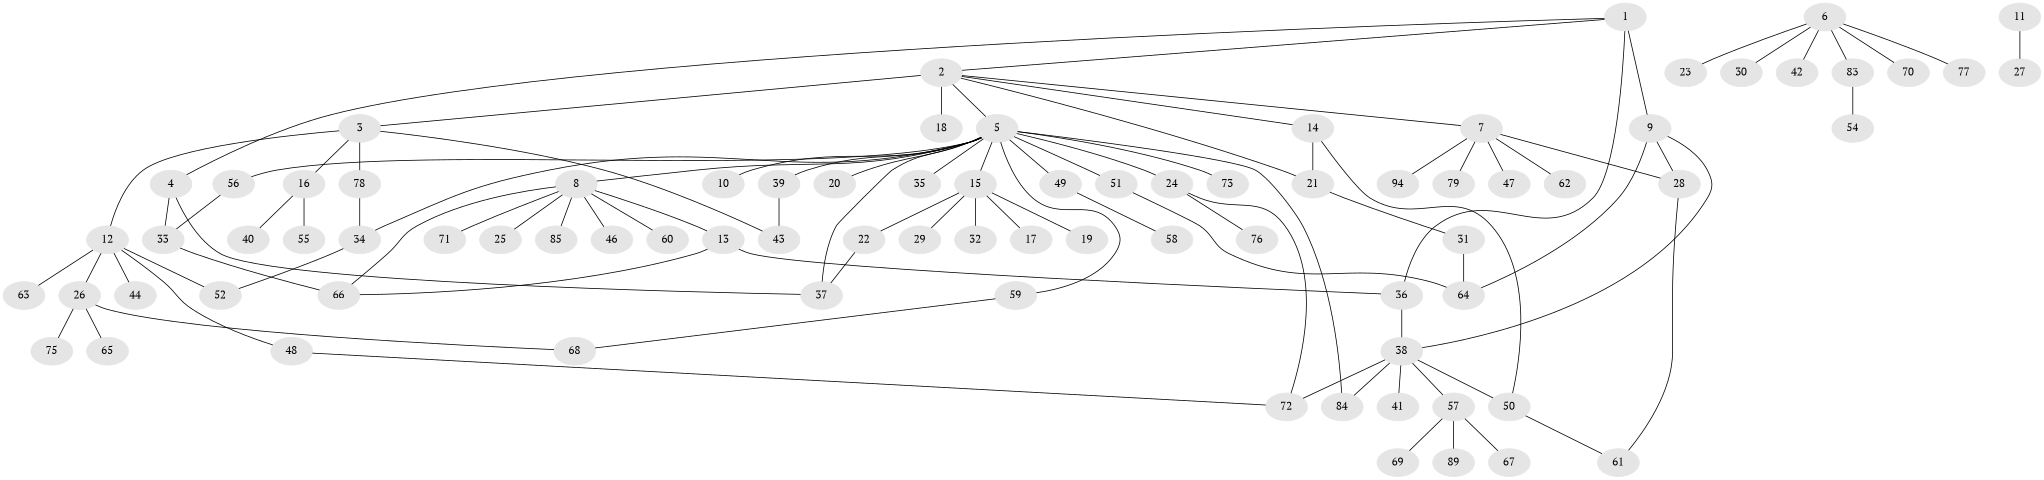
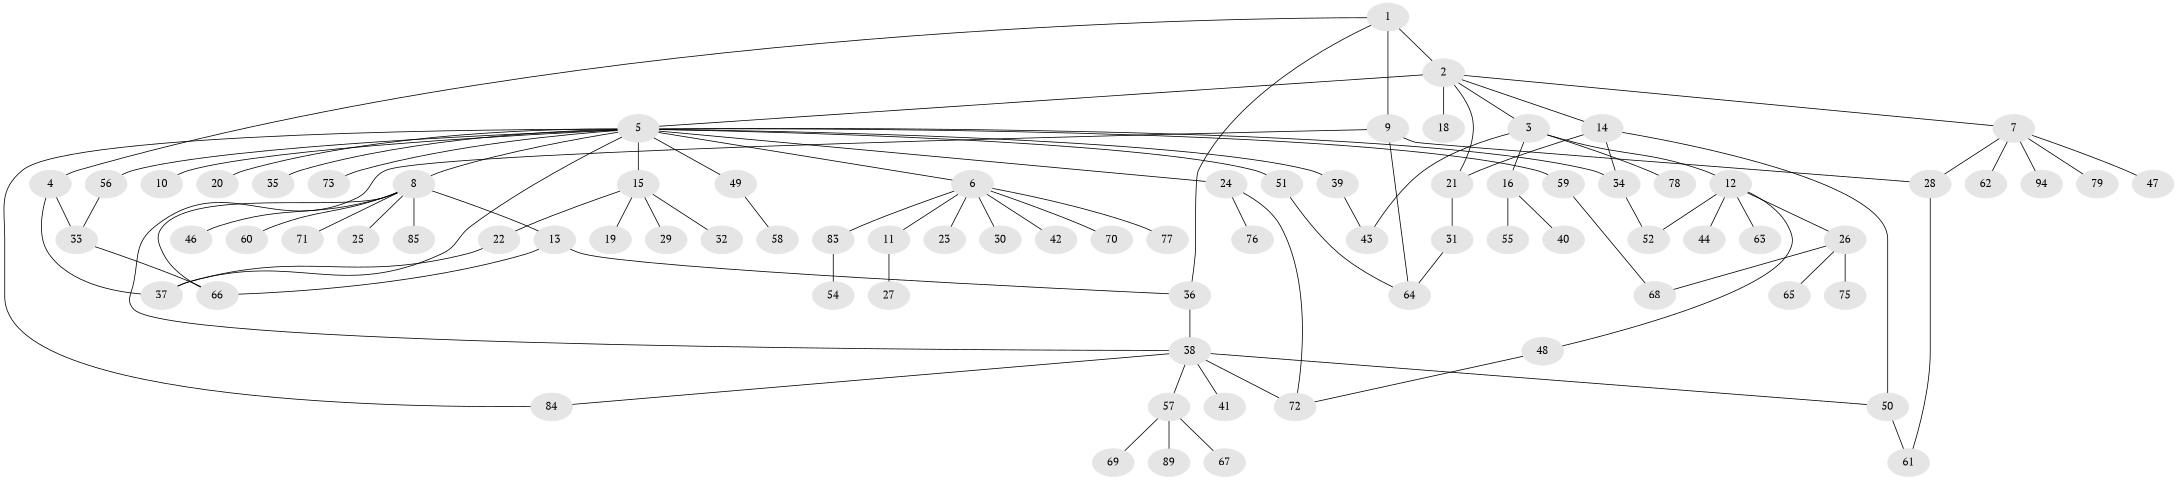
none -> (805, 156)
(360, 212) -> (1613, 163)
none -> (931, 212)
(1031, 240) -> none
